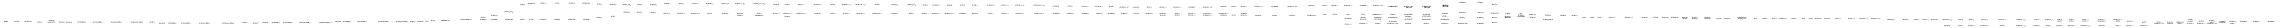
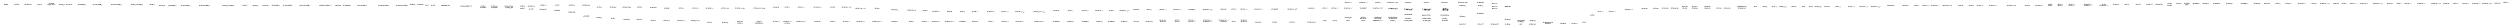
none -> (2257, 4)
